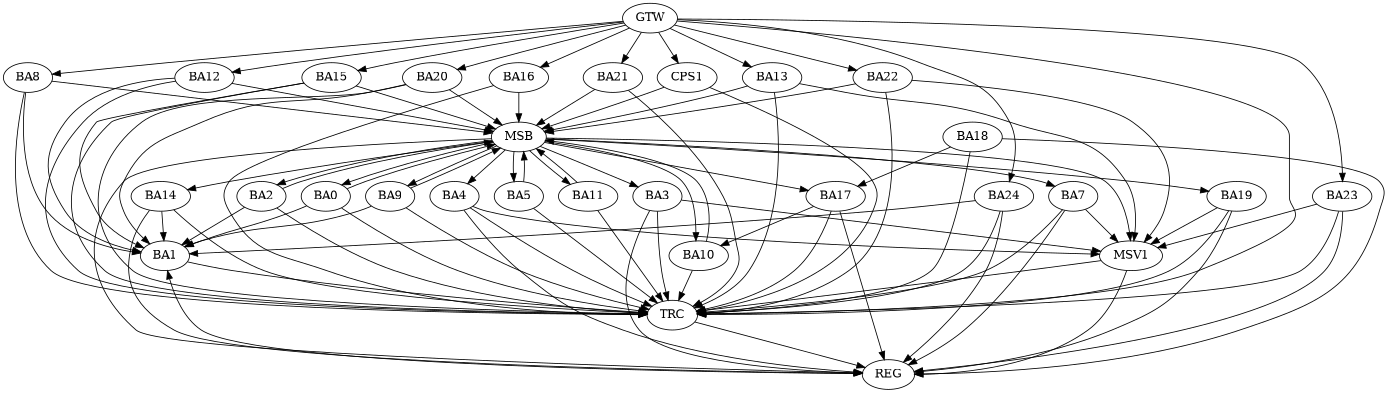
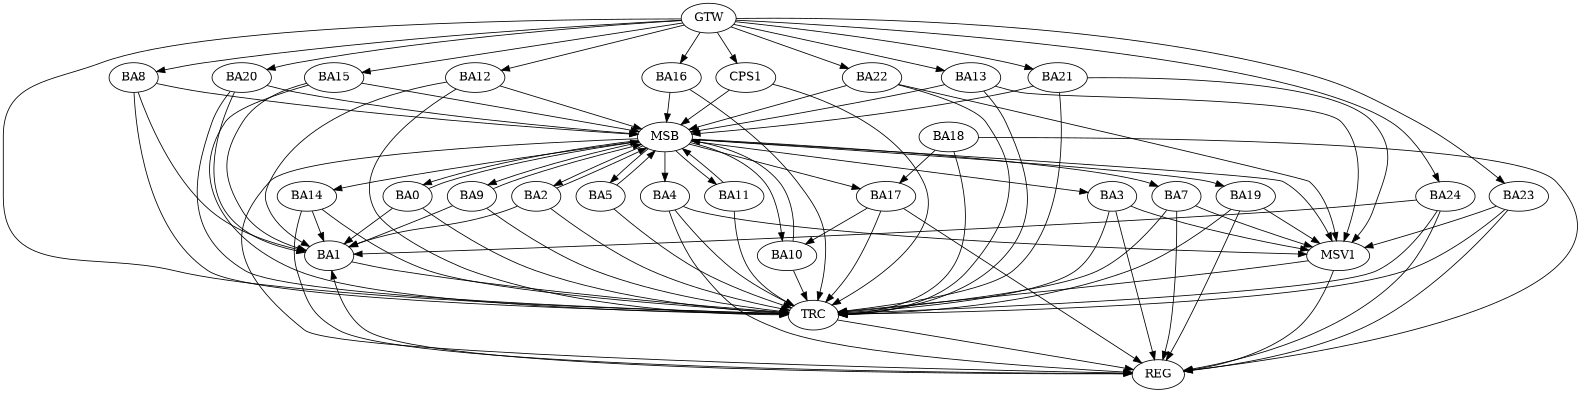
none -> (1275, 88)
